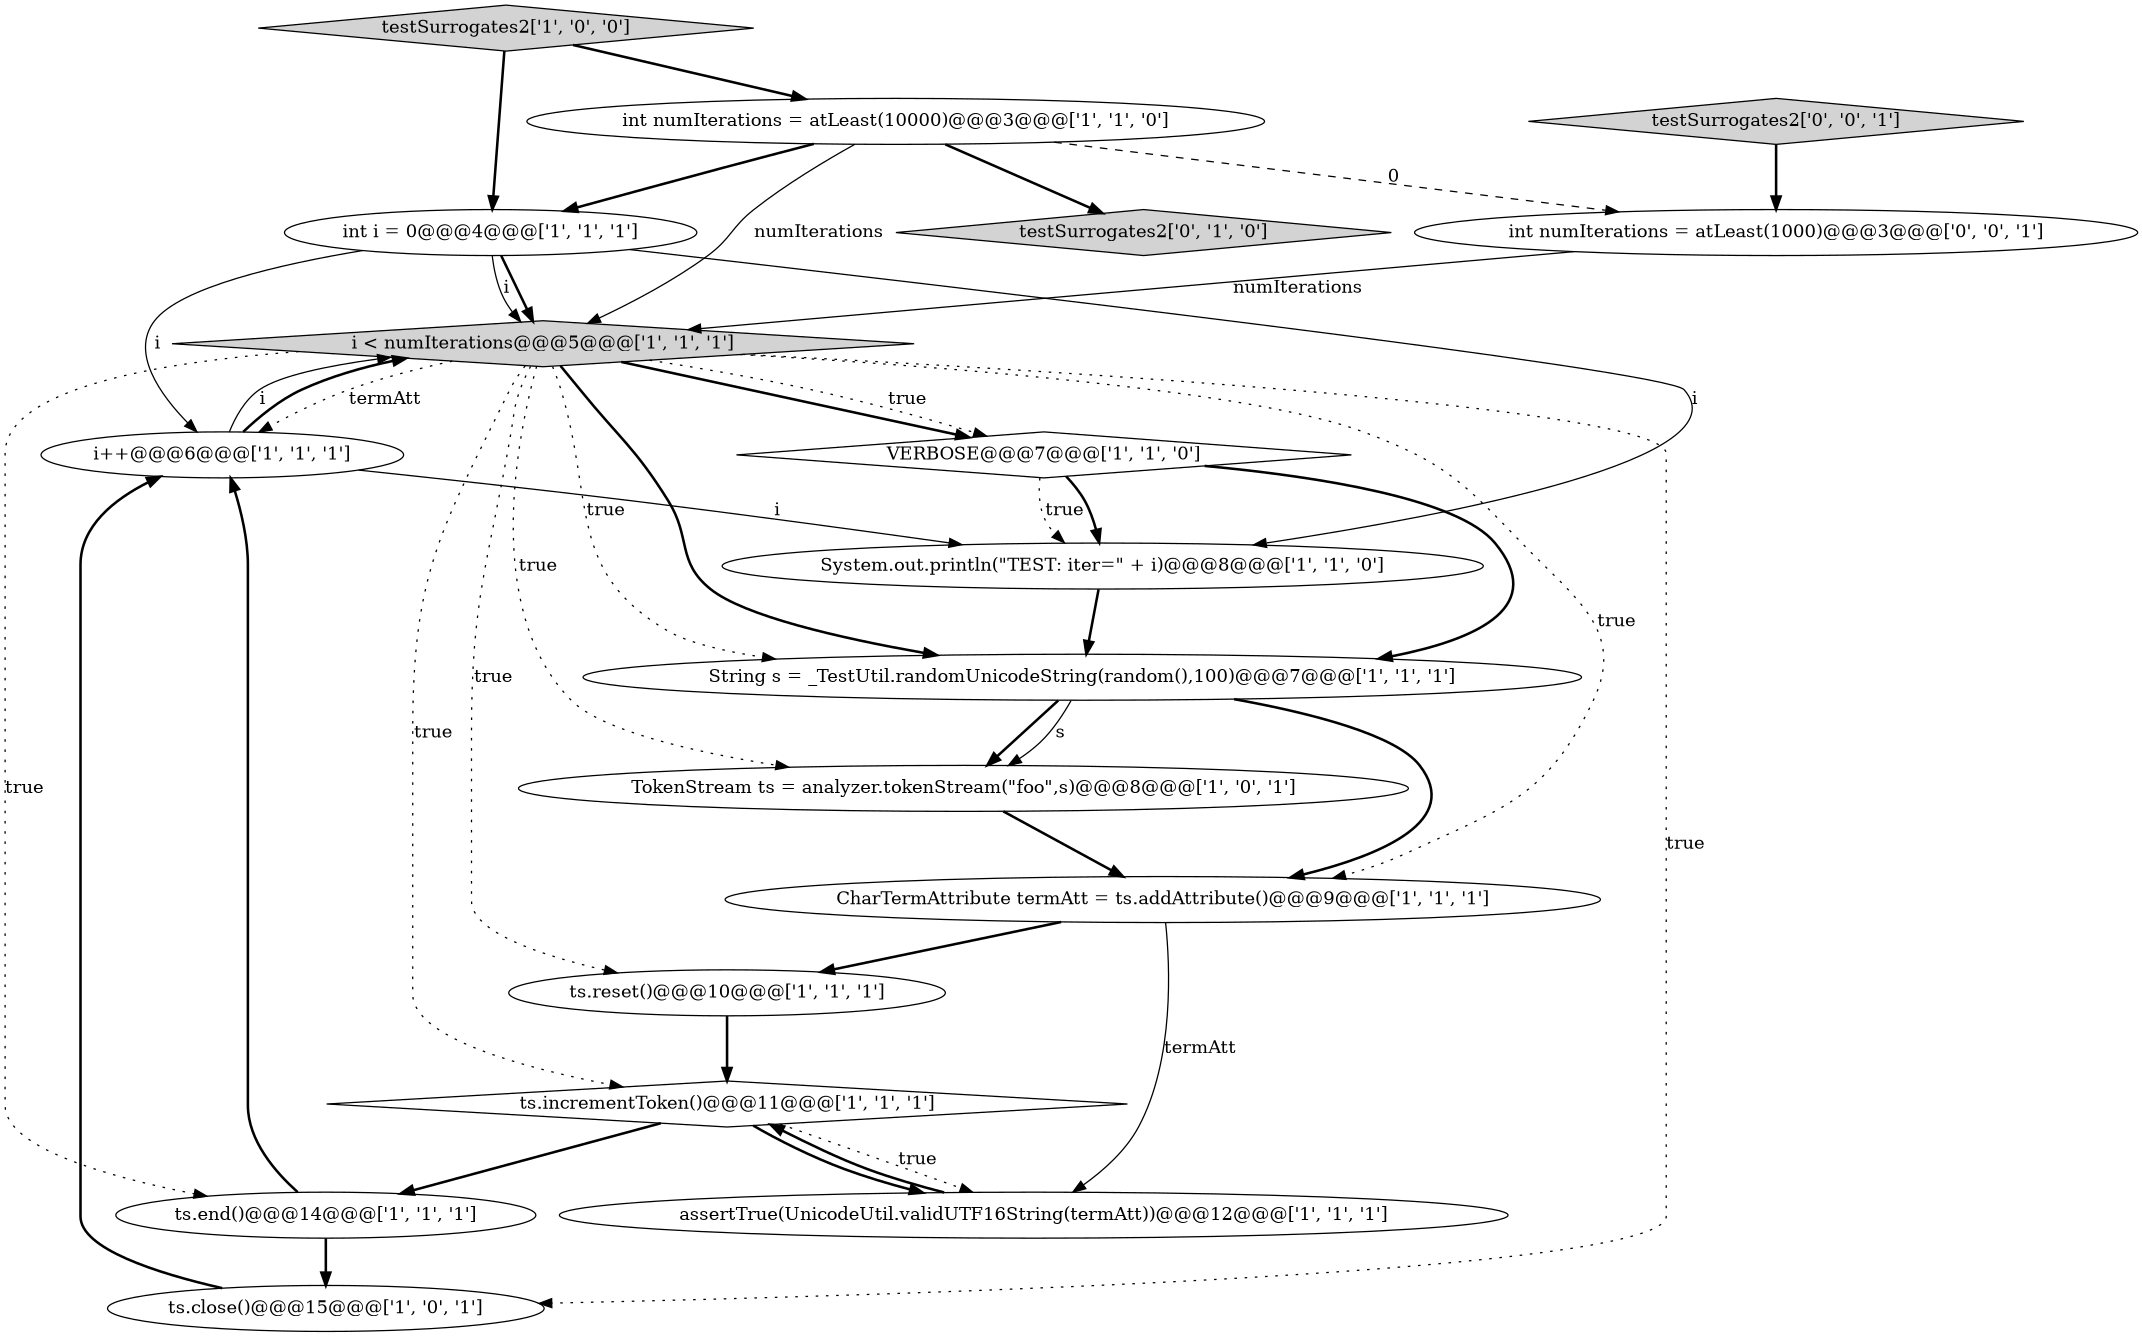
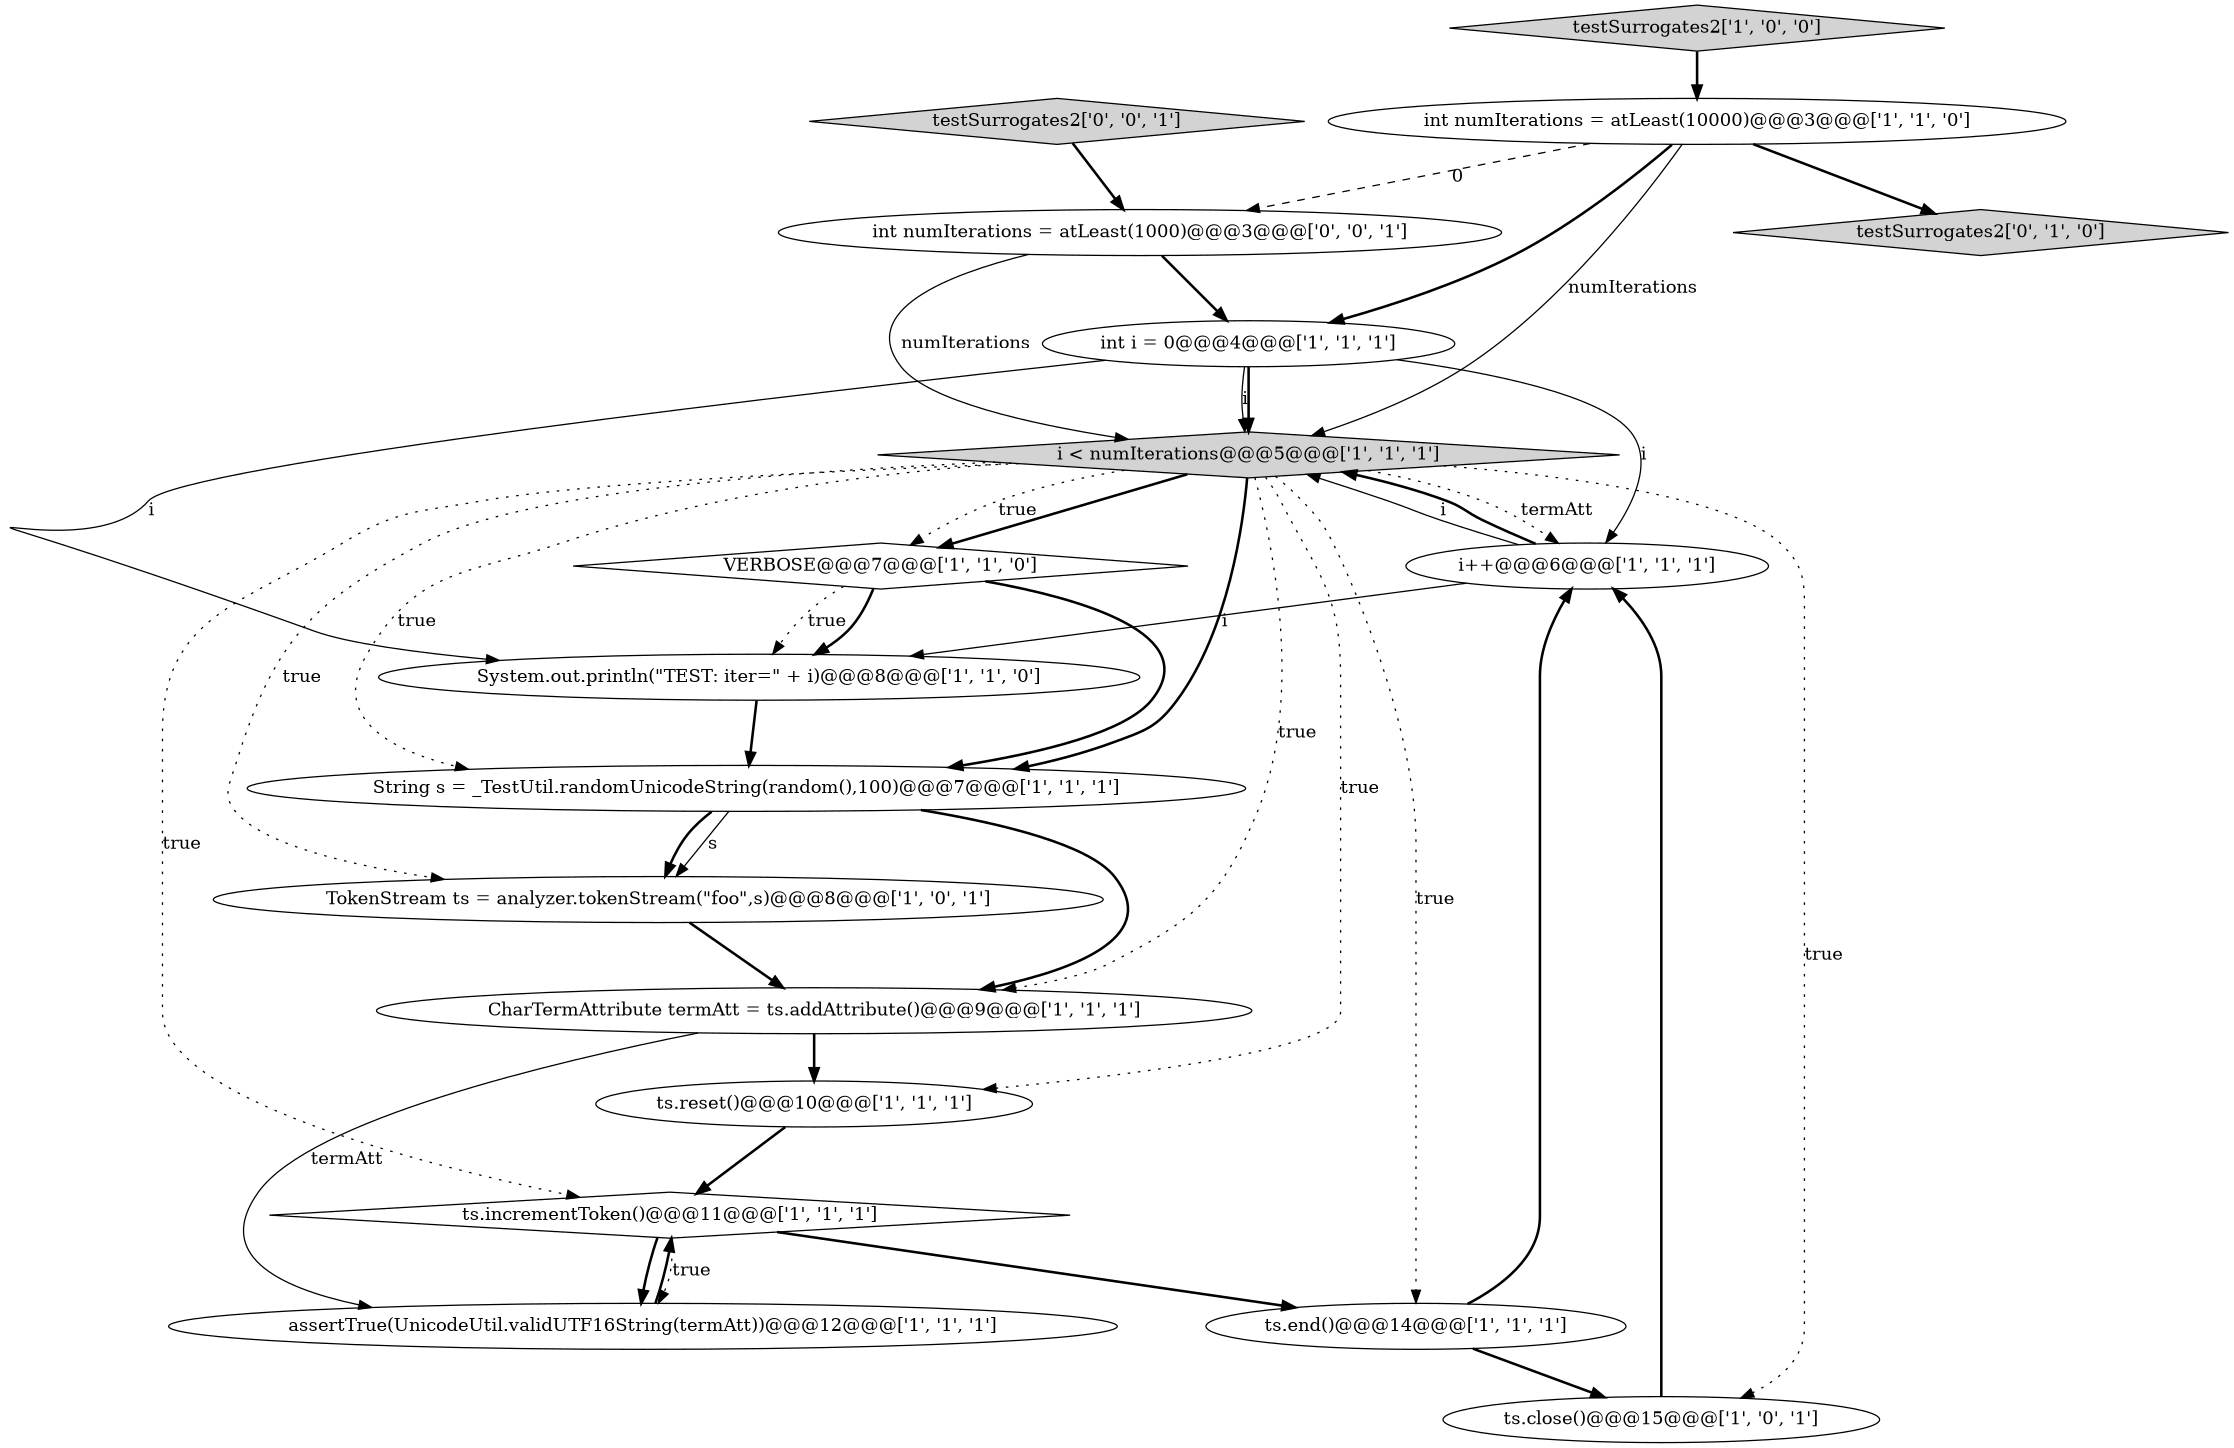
(499, 124) -> (1190, 283)
